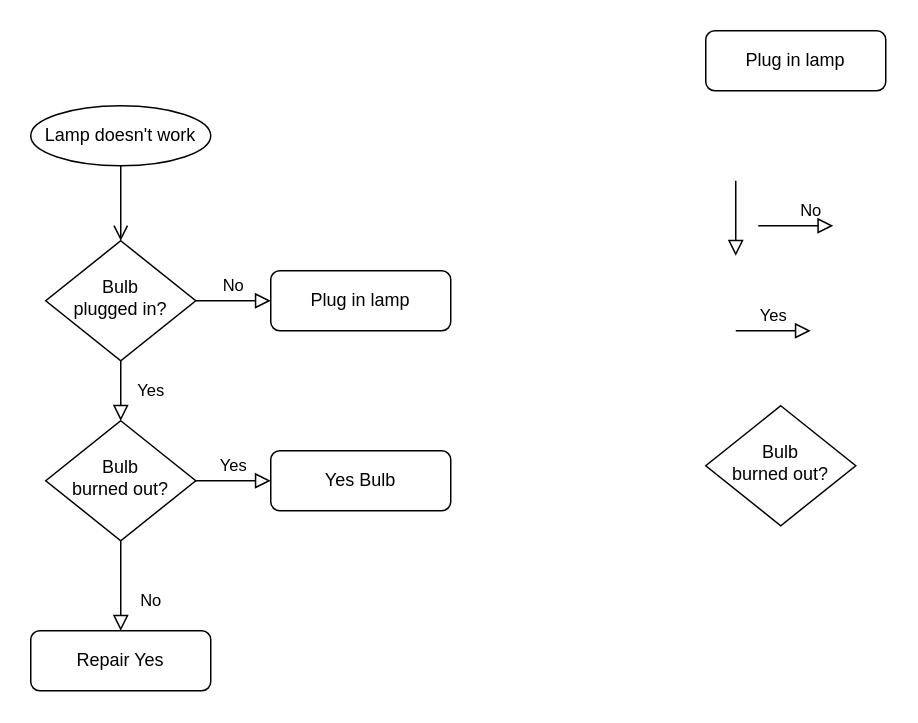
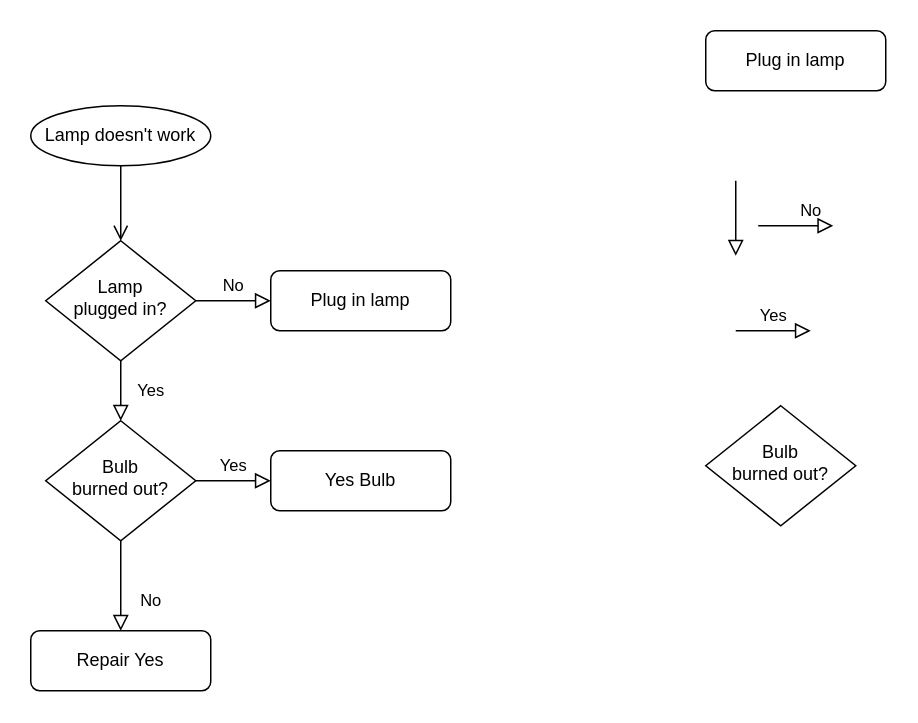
(121, 298) -> (121, 298)
